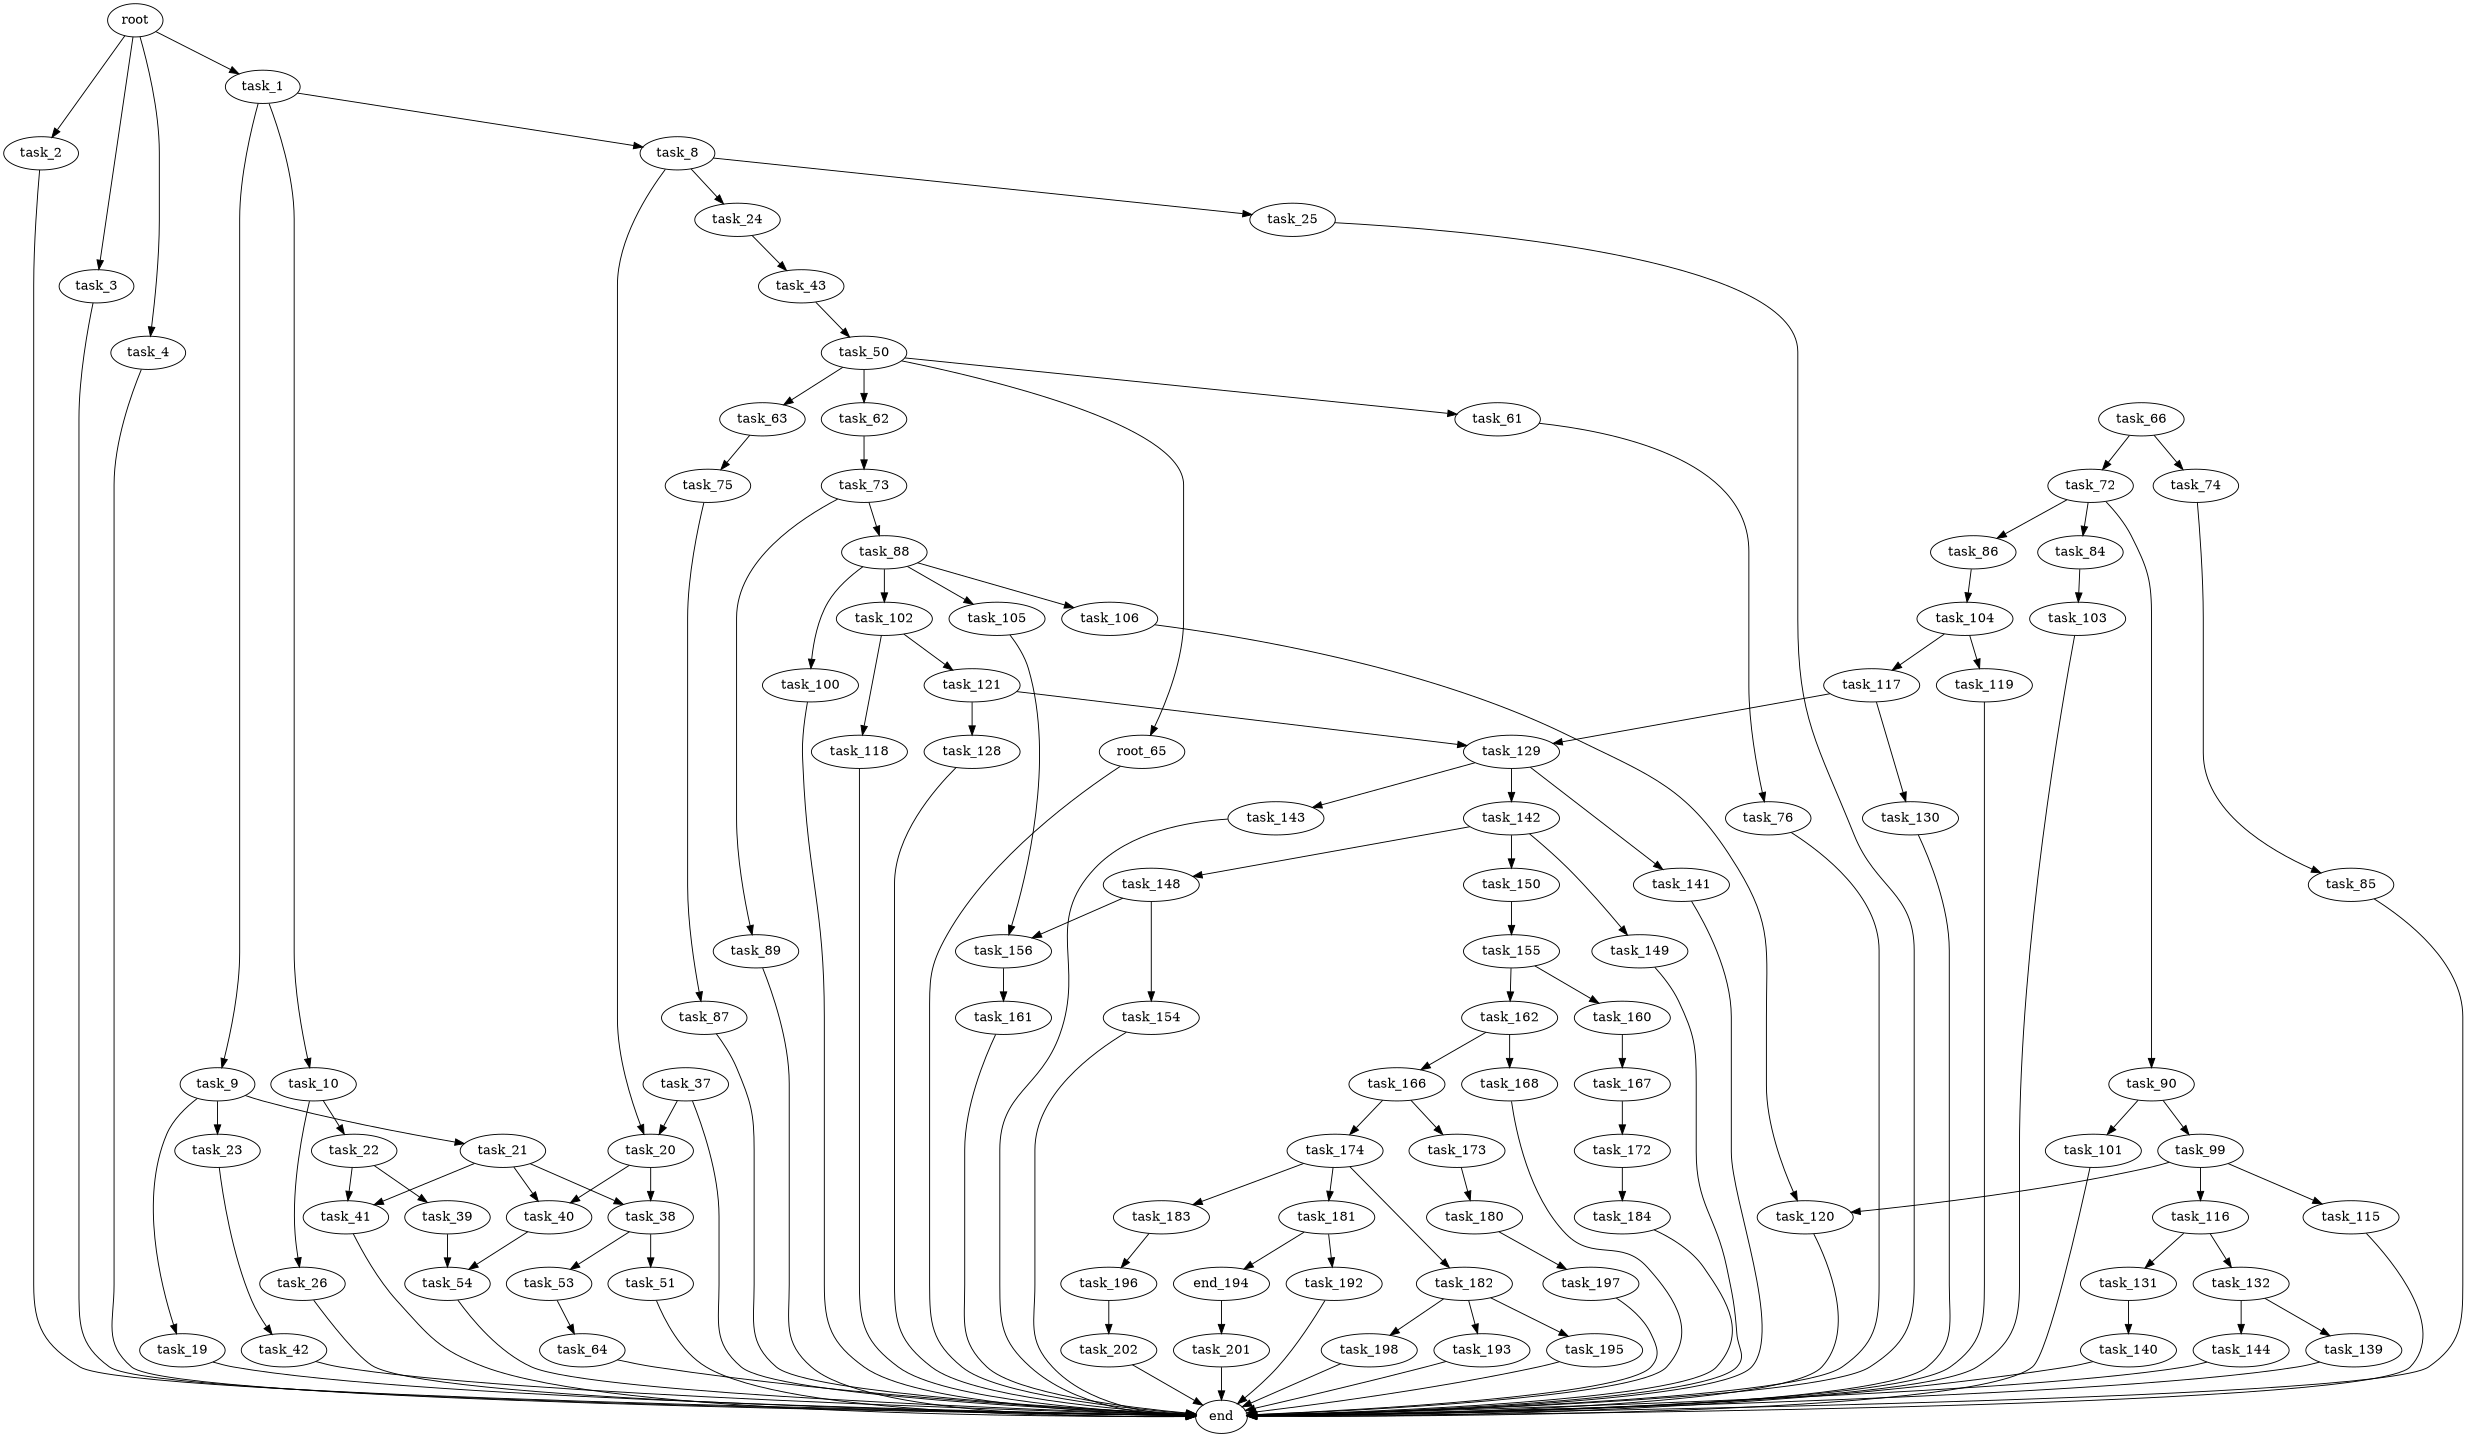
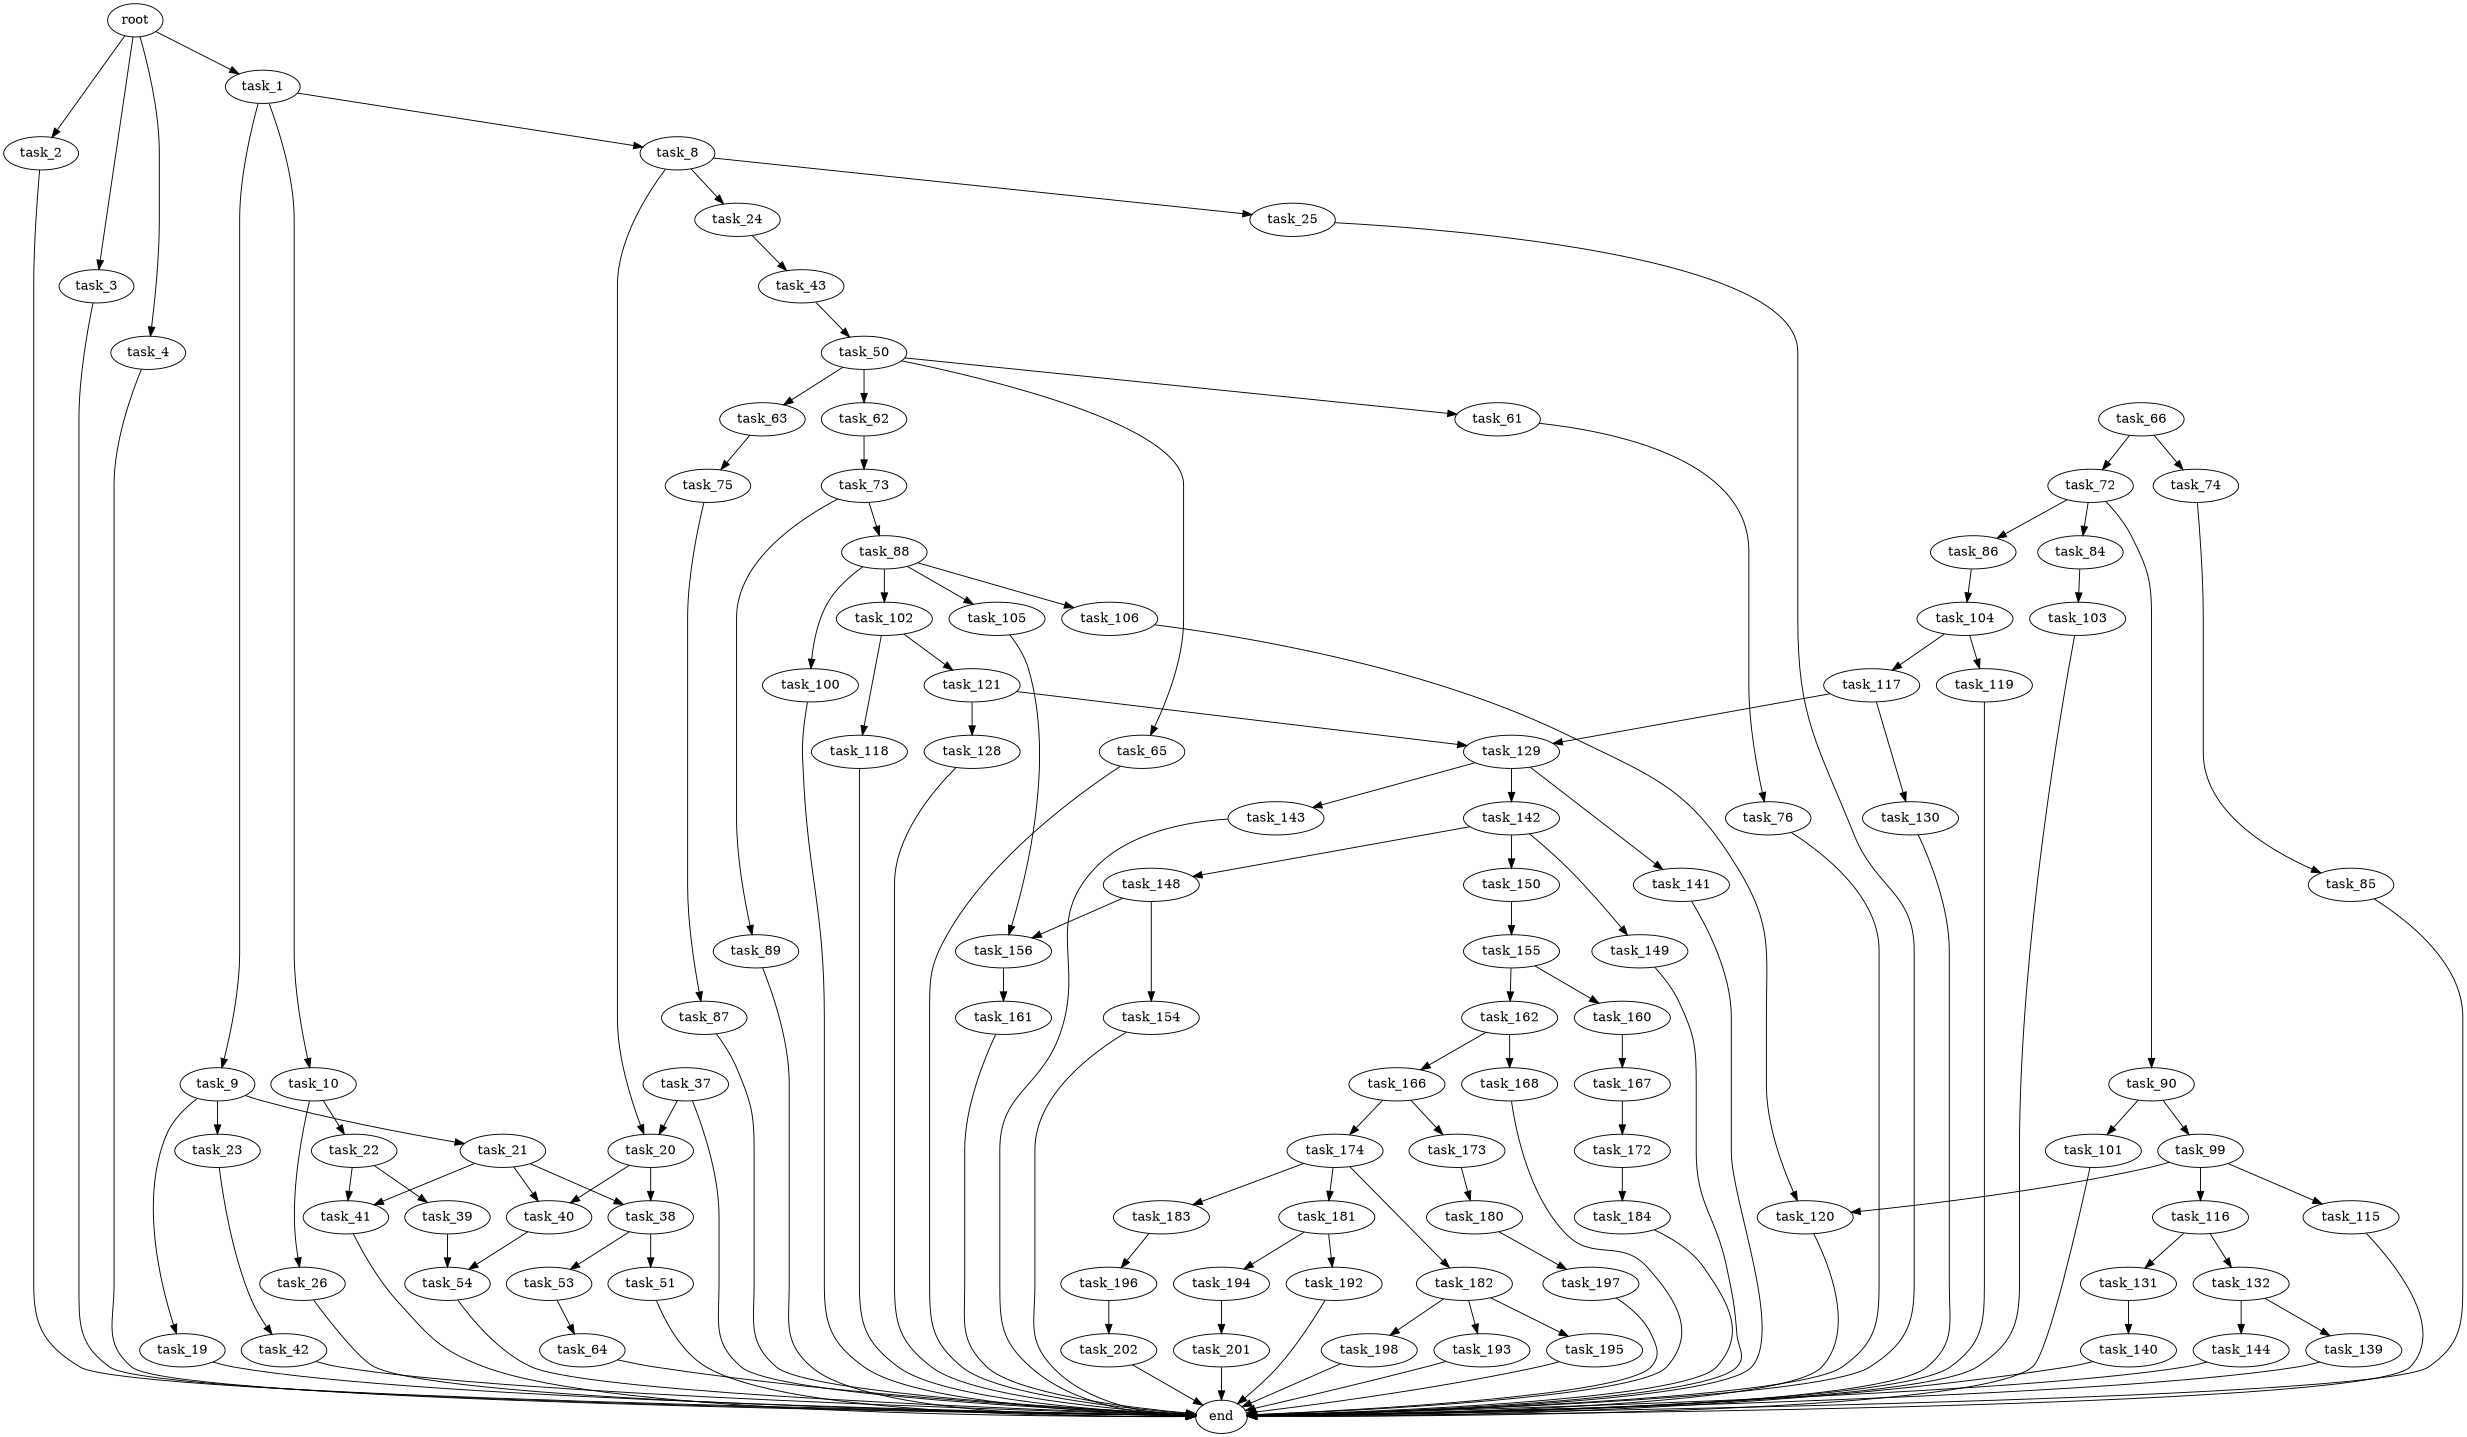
(1142, 752) -> (1142, 752)
(1221, 1284) -> (1221, 1284)
